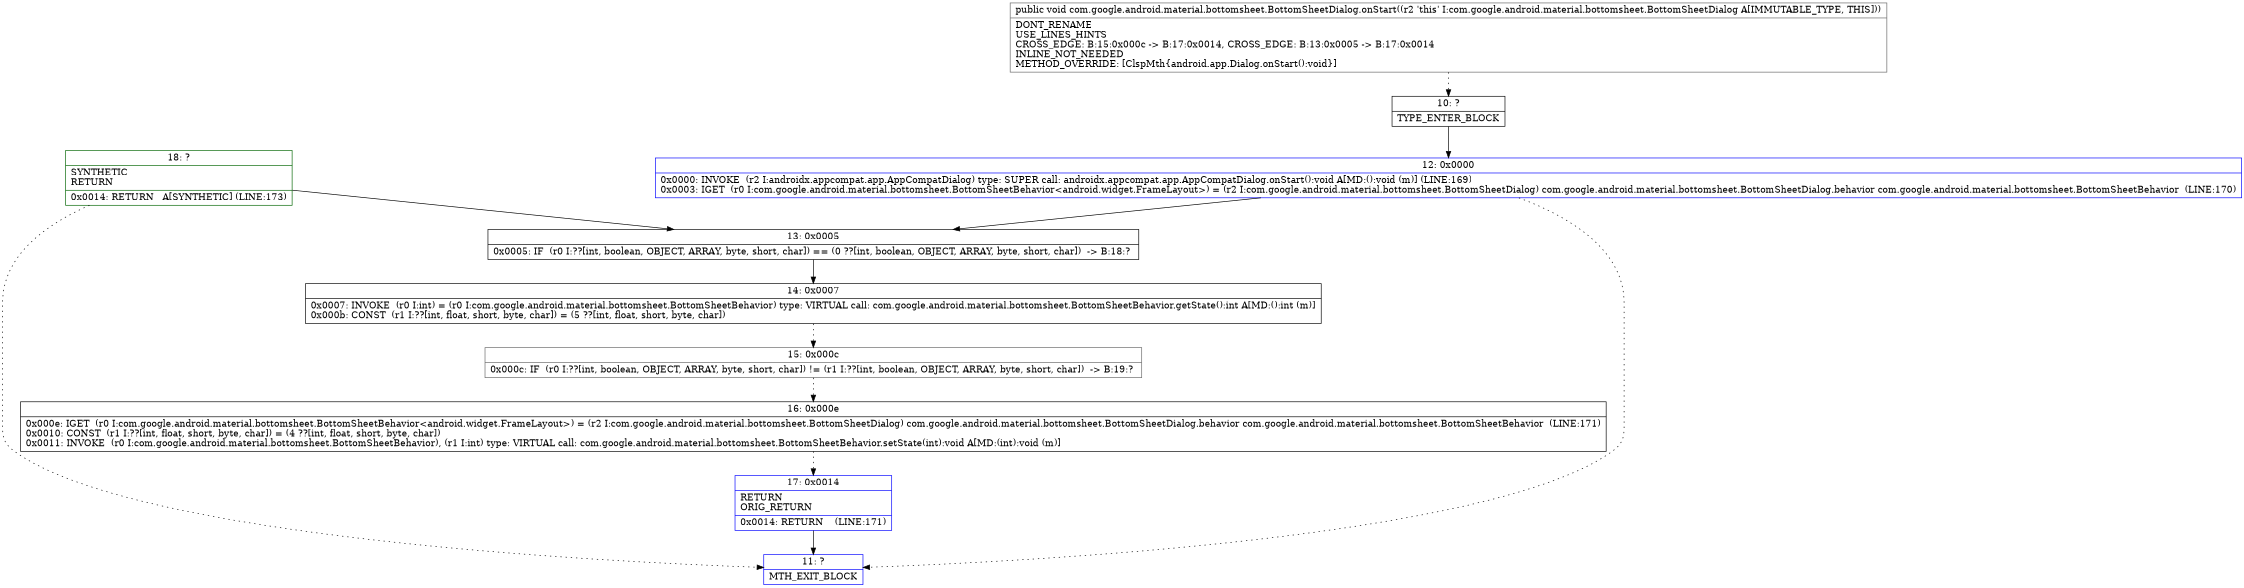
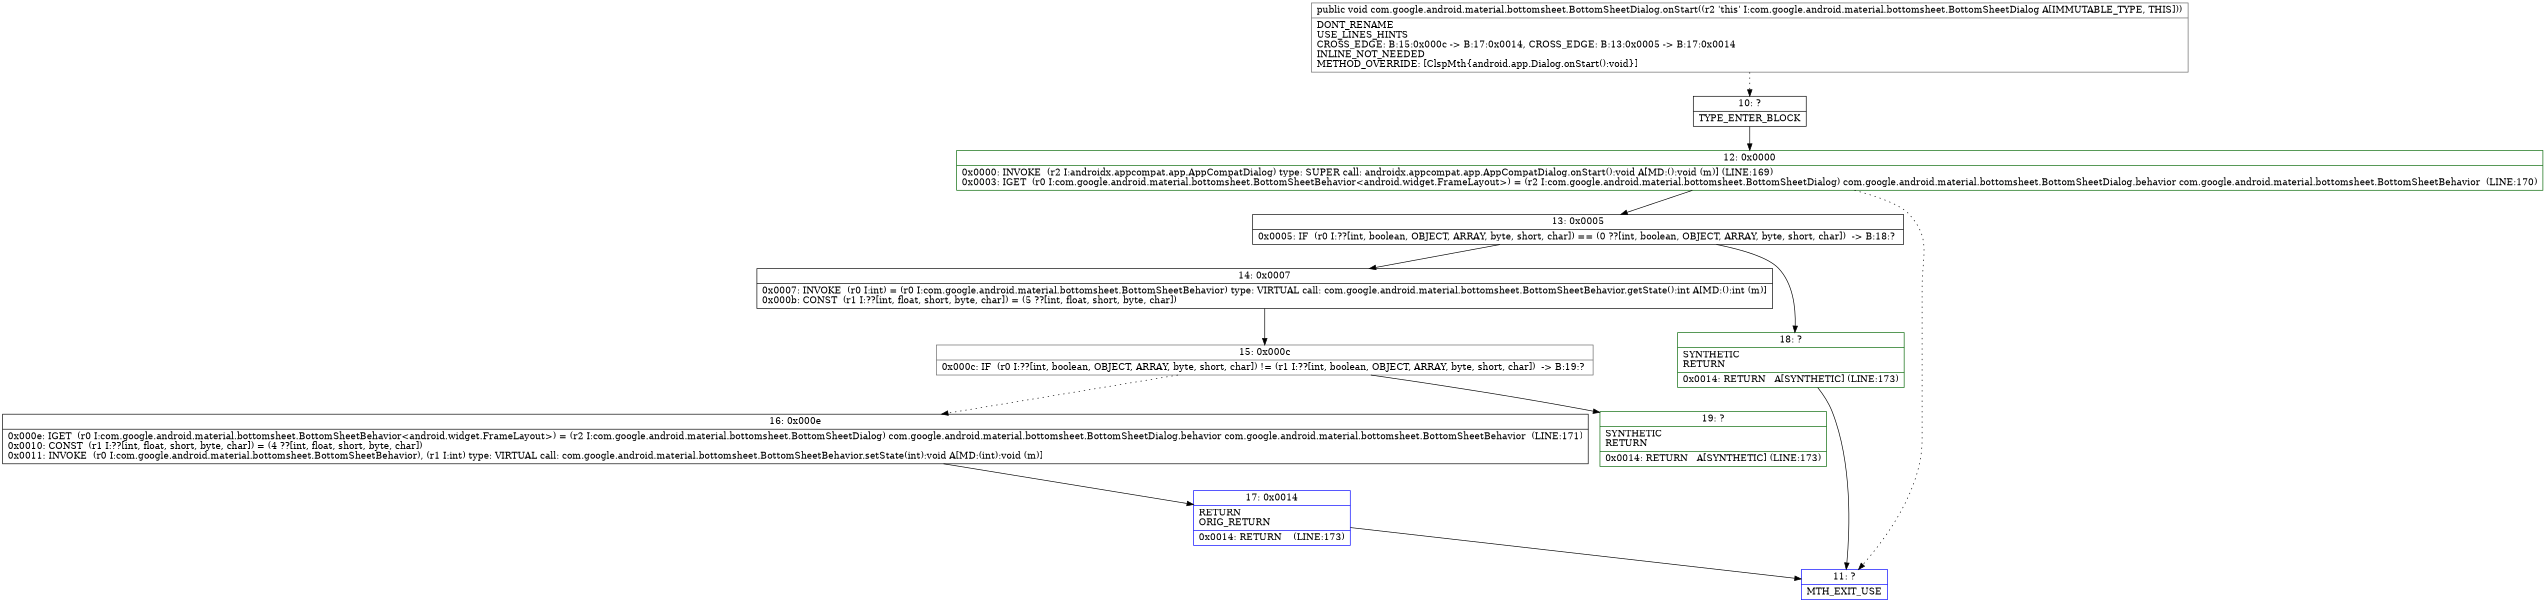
(1449, 178) -> (1750, 170)
(480, 209) -> (1776, 266)
(813, 332) -> (1265, 323)
none -> (1713, 439)
(813, 460) -> (1065, 484)
(236, 520) -> (1846, 472)
(813, 523) -> (1272, 538)
(813, 577) -> (1844, 592)
